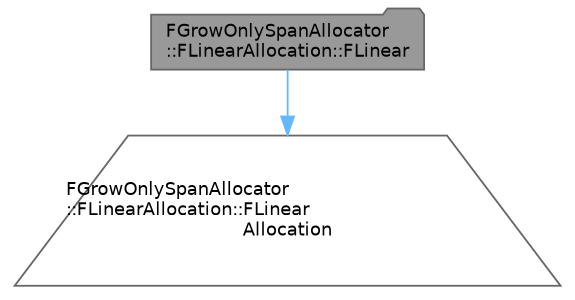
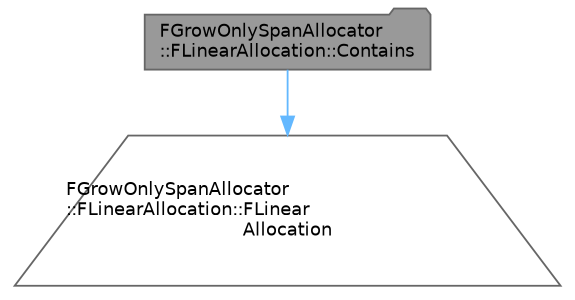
(288, 42) -> (288, 42)
